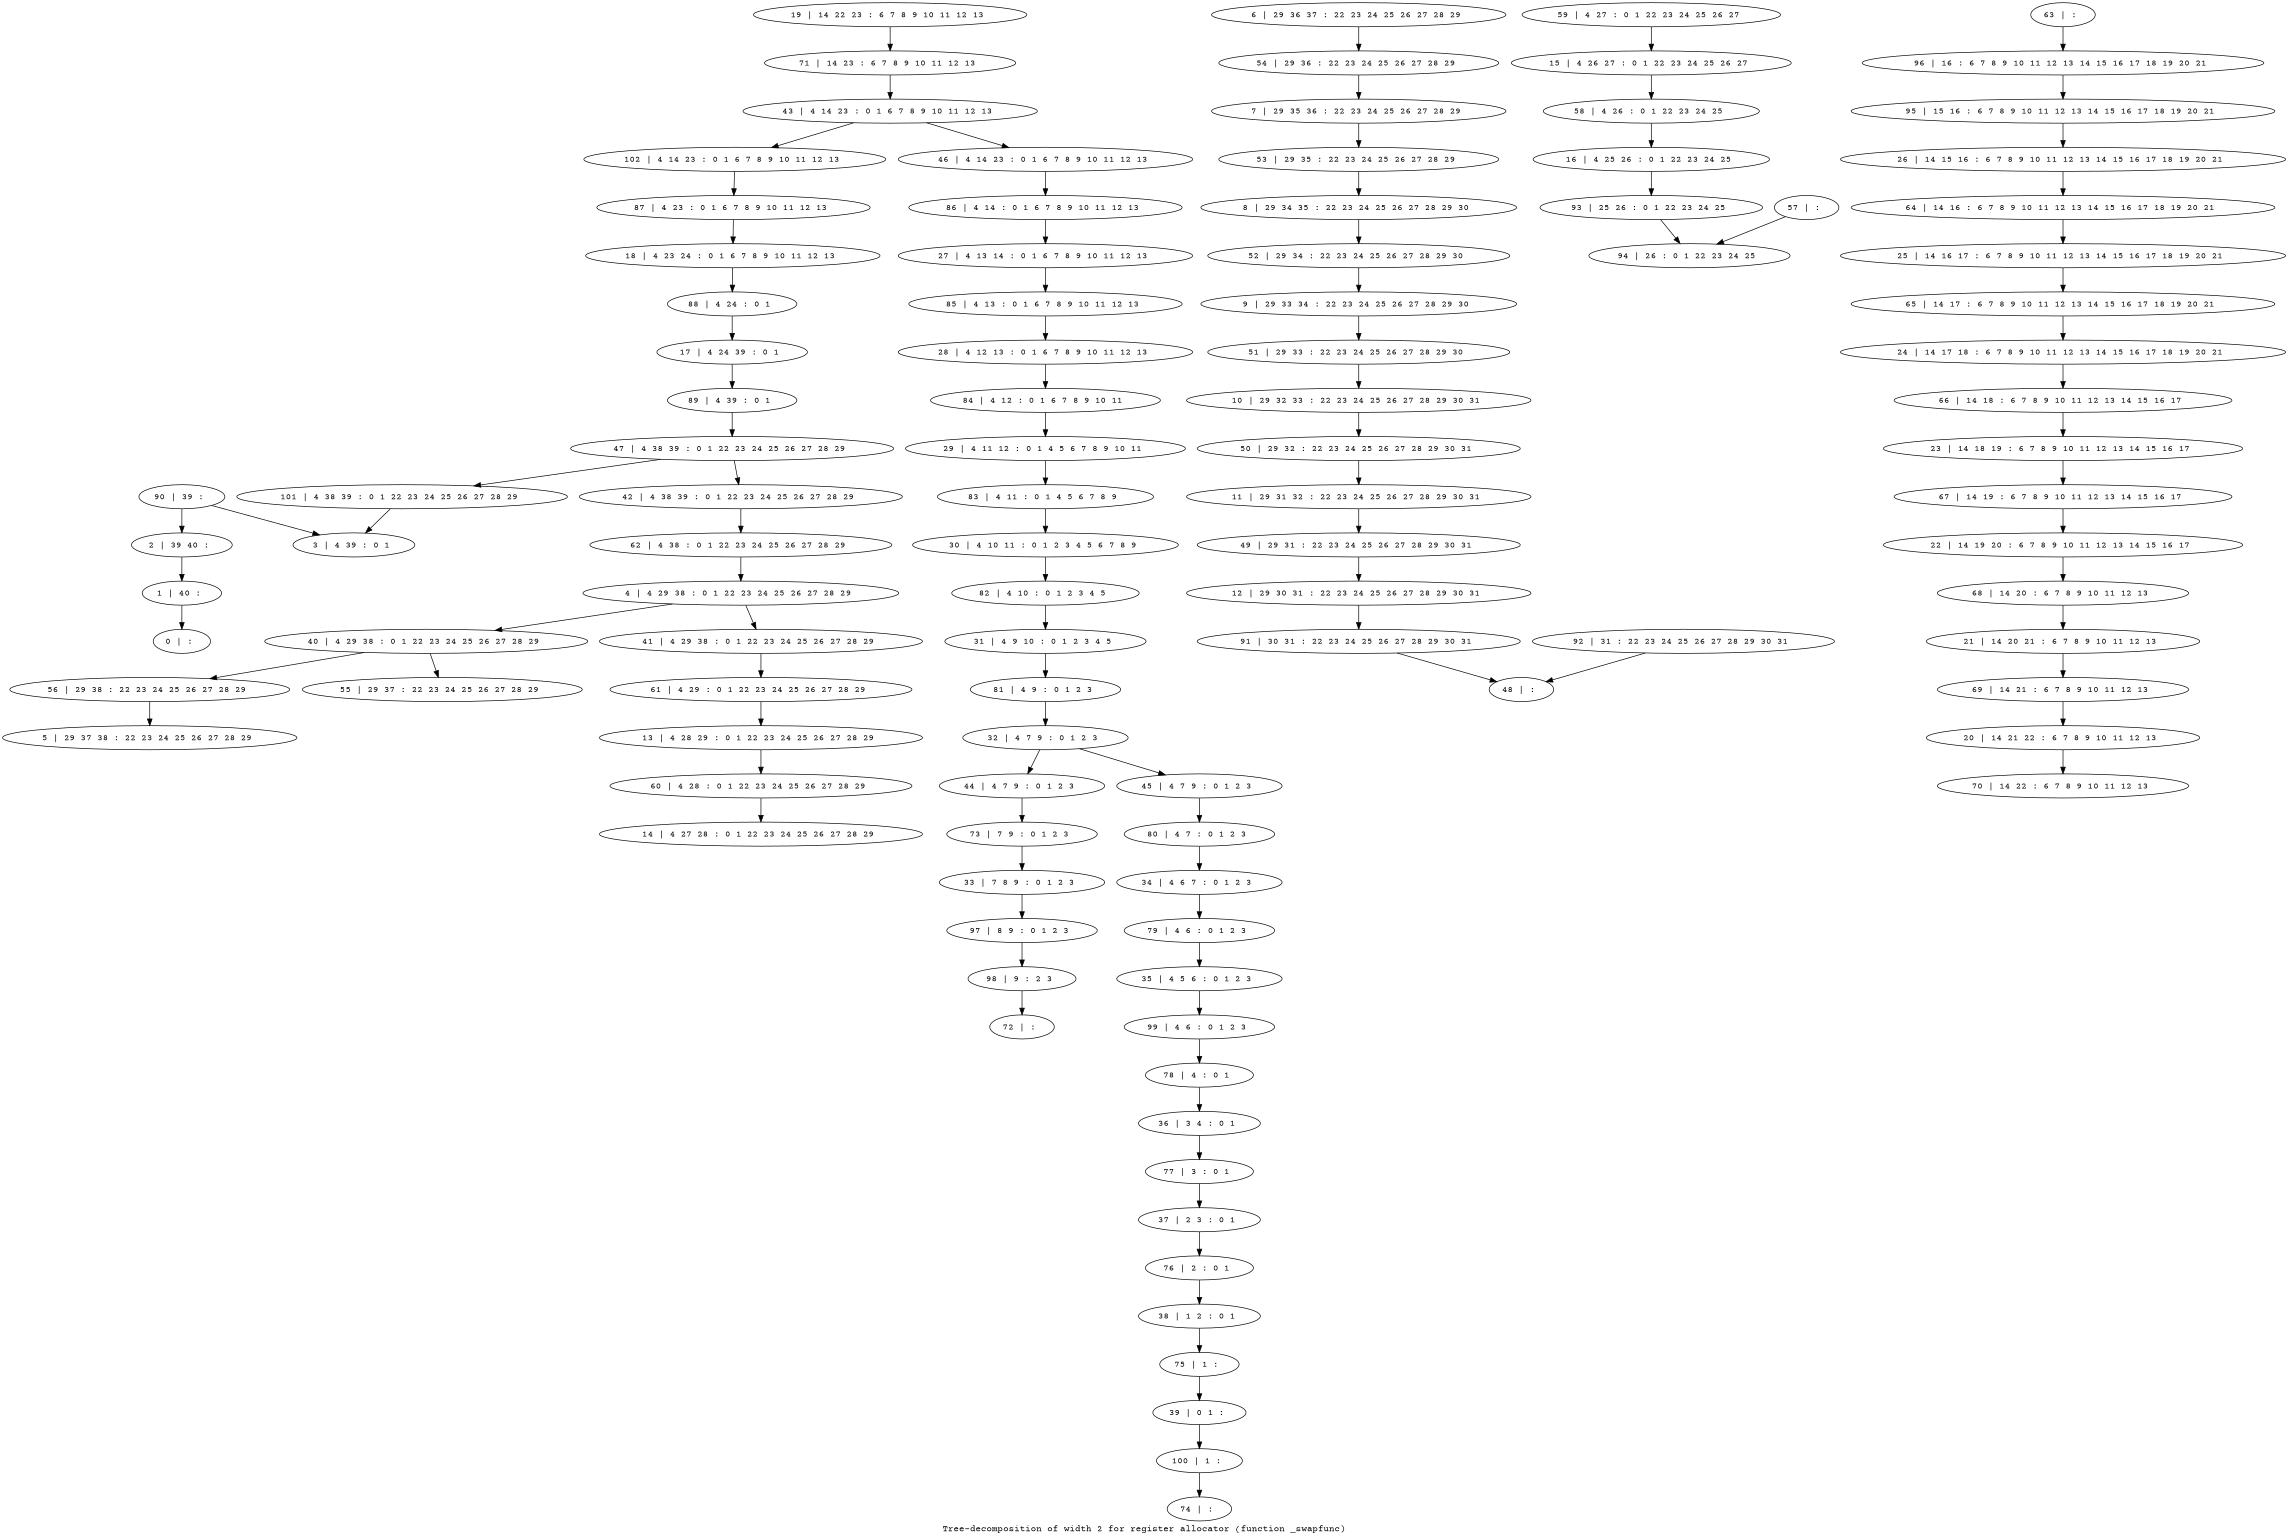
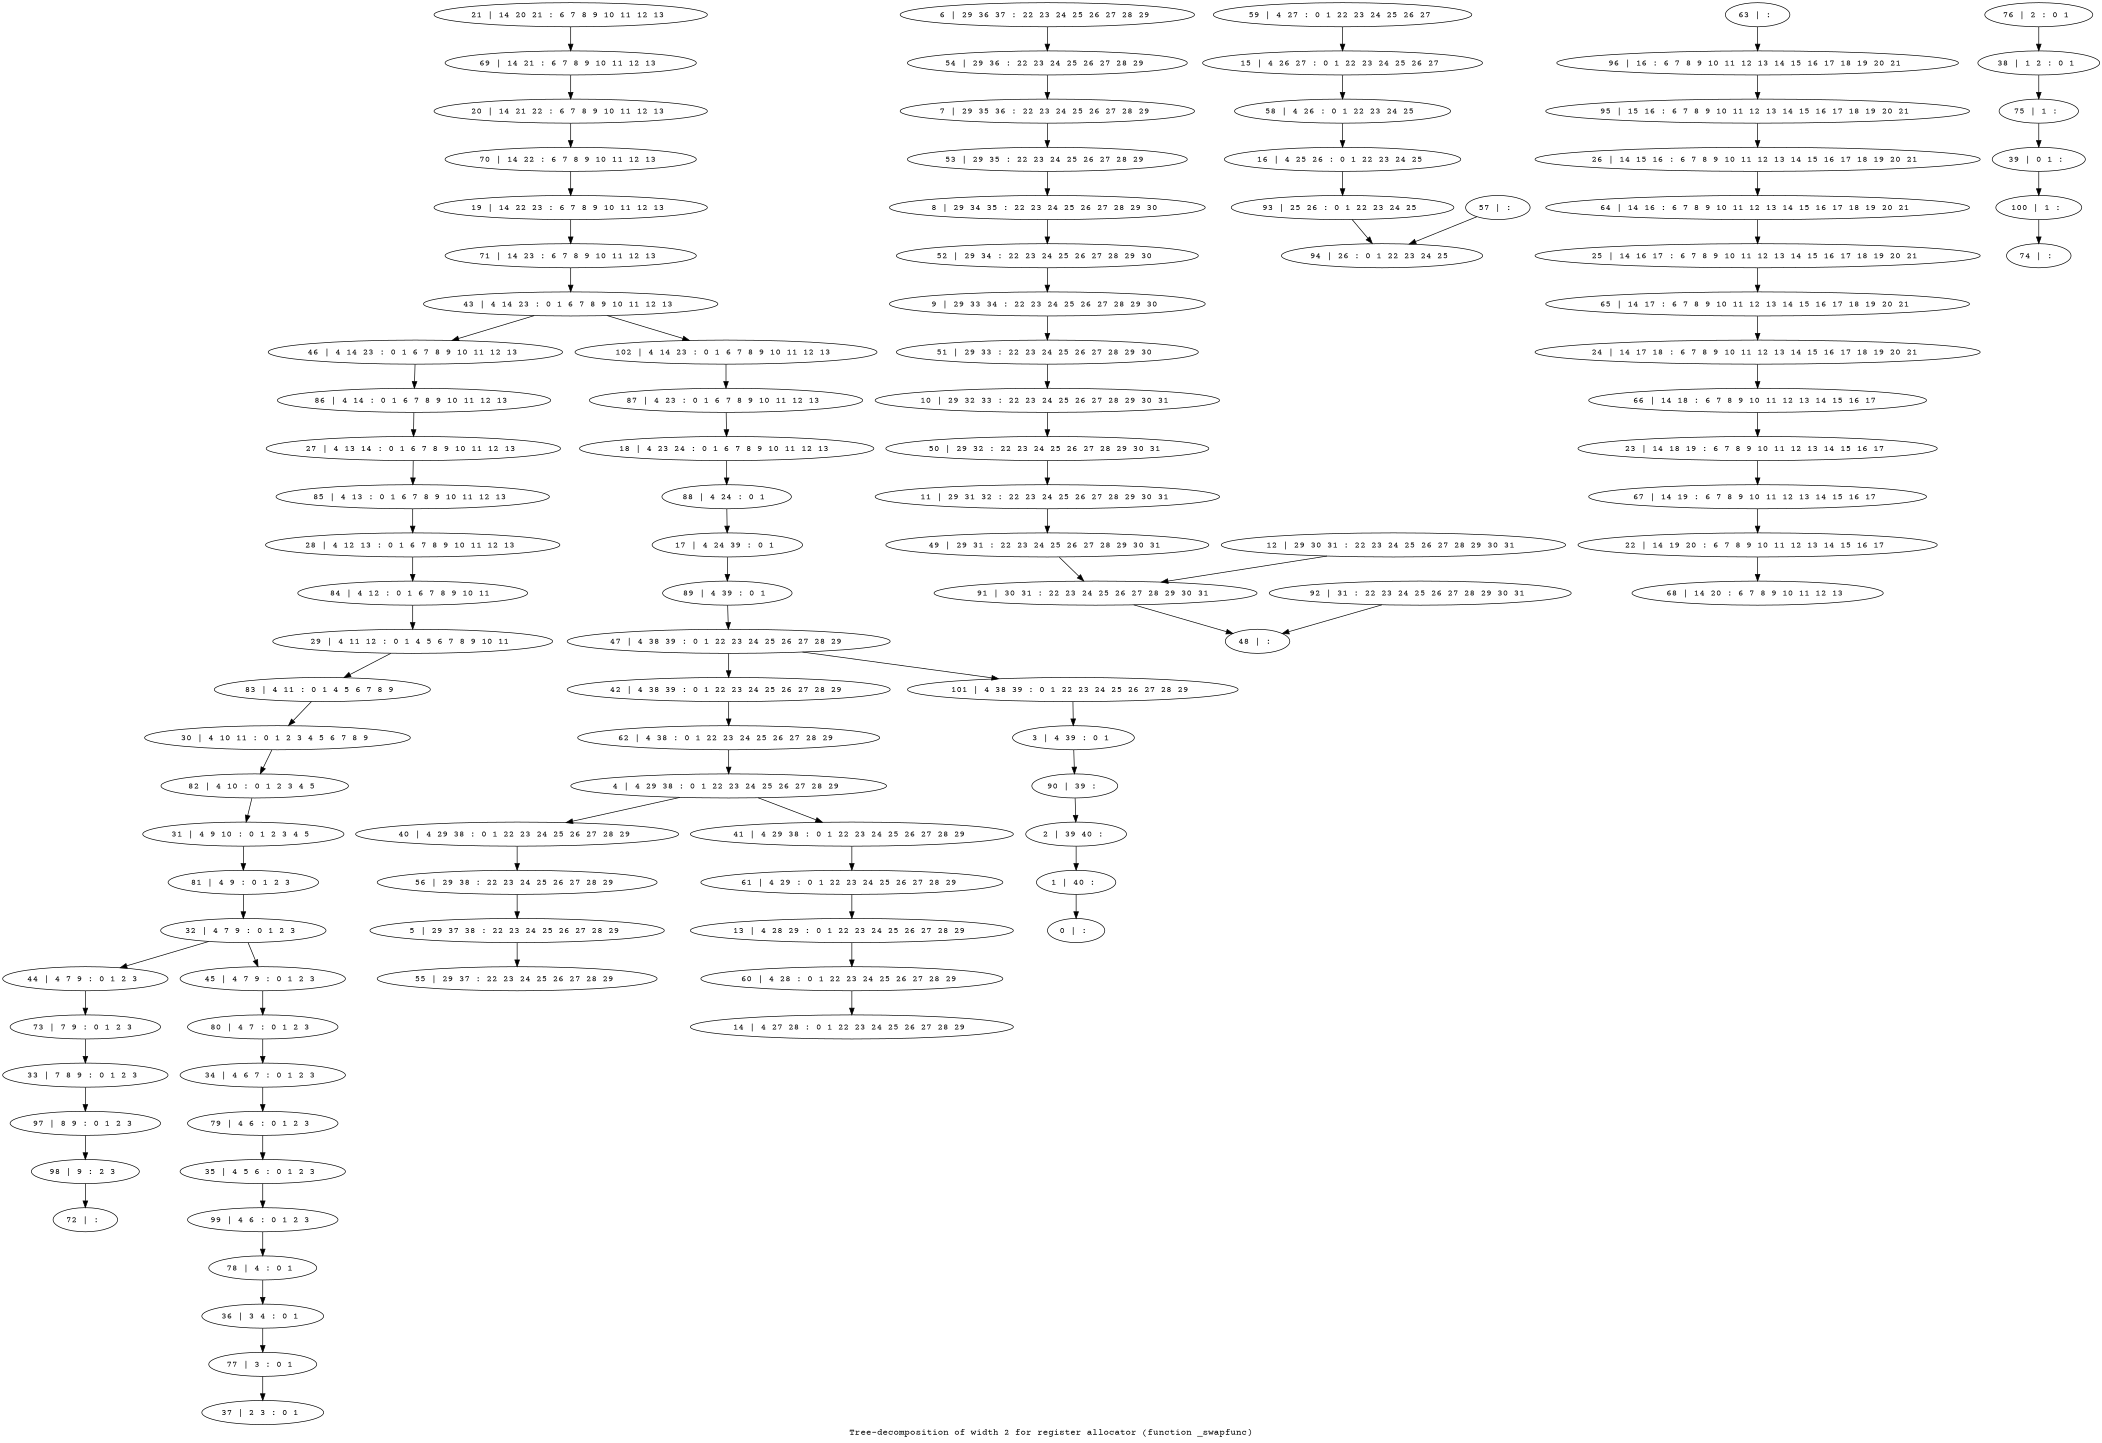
none -> (571, 180)
(262, 519) -> (1074, 759)
(1359, 566) -> (1069, 567)
(2063, 614) -> none
(433, 662) -> (517, 951)
(1199, 1241) -> none
